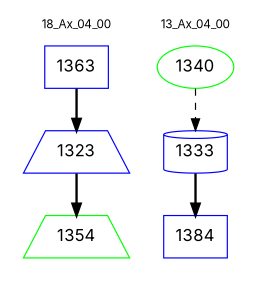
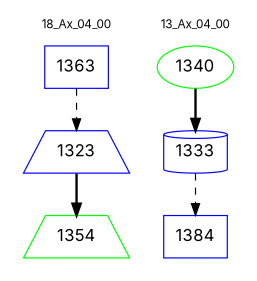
(77, 104) -> (77, 104)
(196, 104) -> (196, 104)
(196, 189) -> (196, 189)
